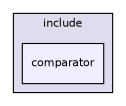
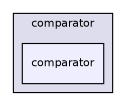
(63, 24) -> (63, 24)
